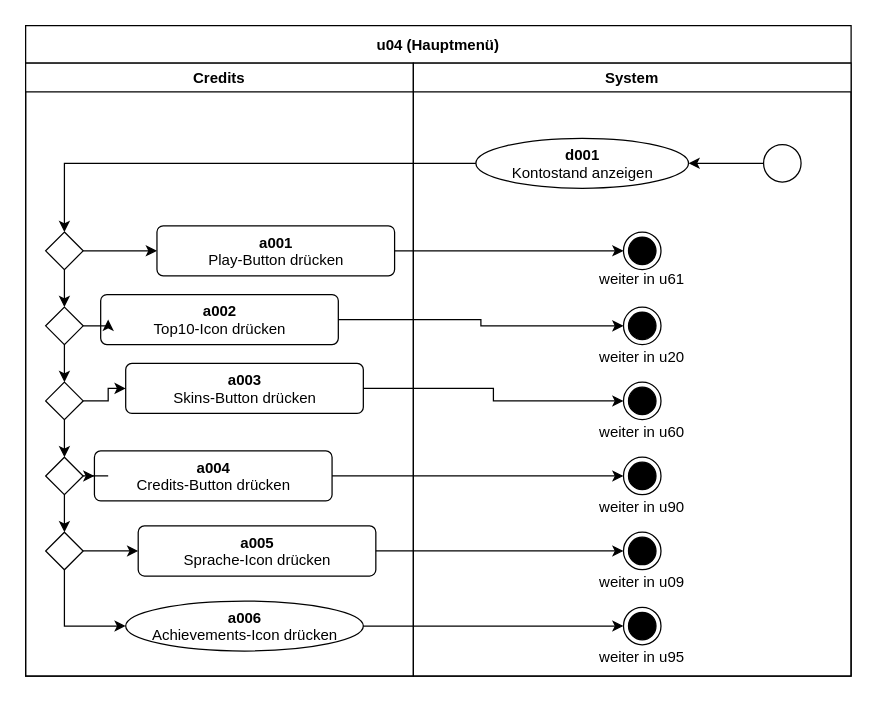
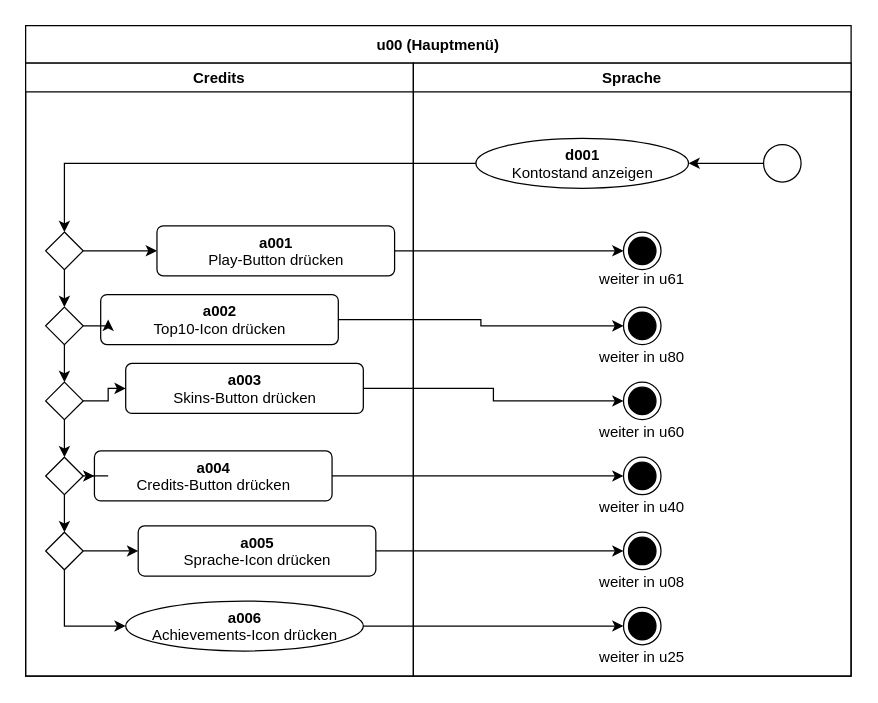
(438, 45) -> (438, 45)
(631, 78) -> (631, 78)
(642, 357) -> (642, 357)
(642, 507) -> (642, 507)
(642, 582) -> (642, 582)
(642, 657) -> (642, 657)
